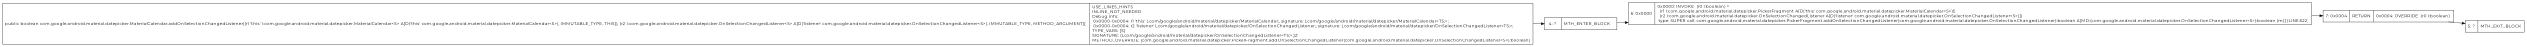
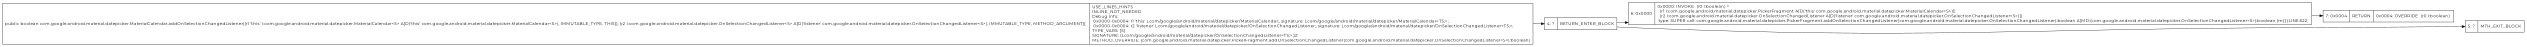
(2455, 23) -> (2039, 31)
(1587, 24) -> (1587, 24)
